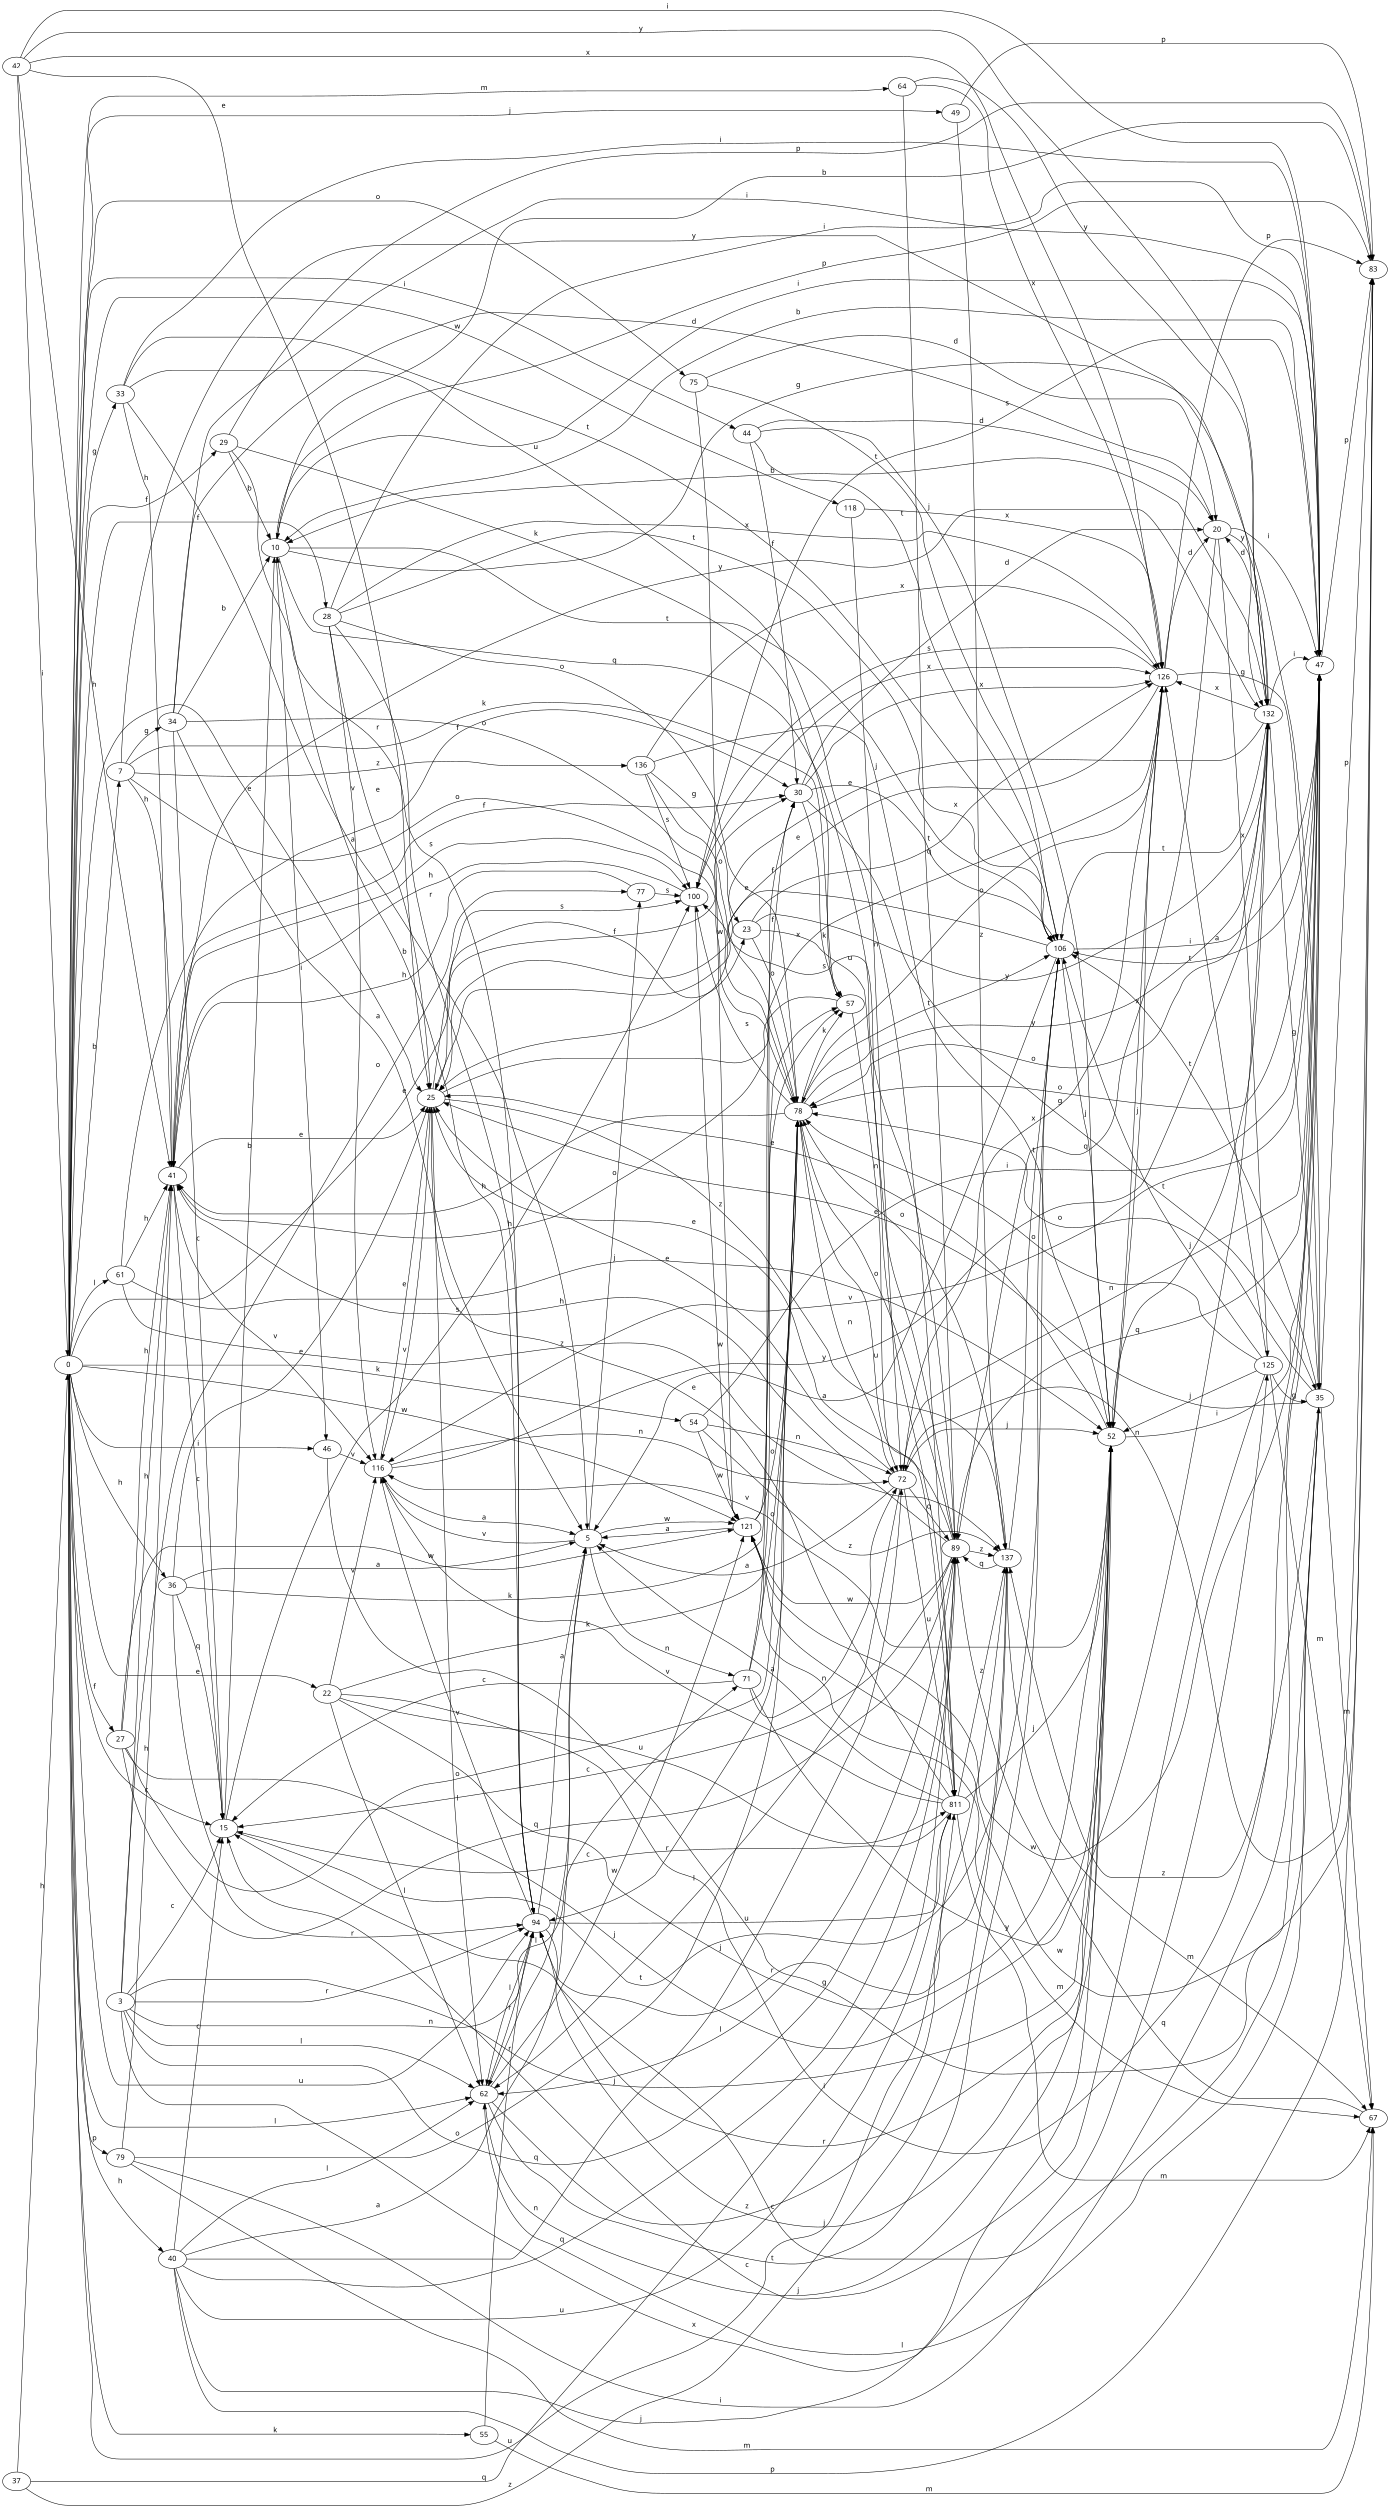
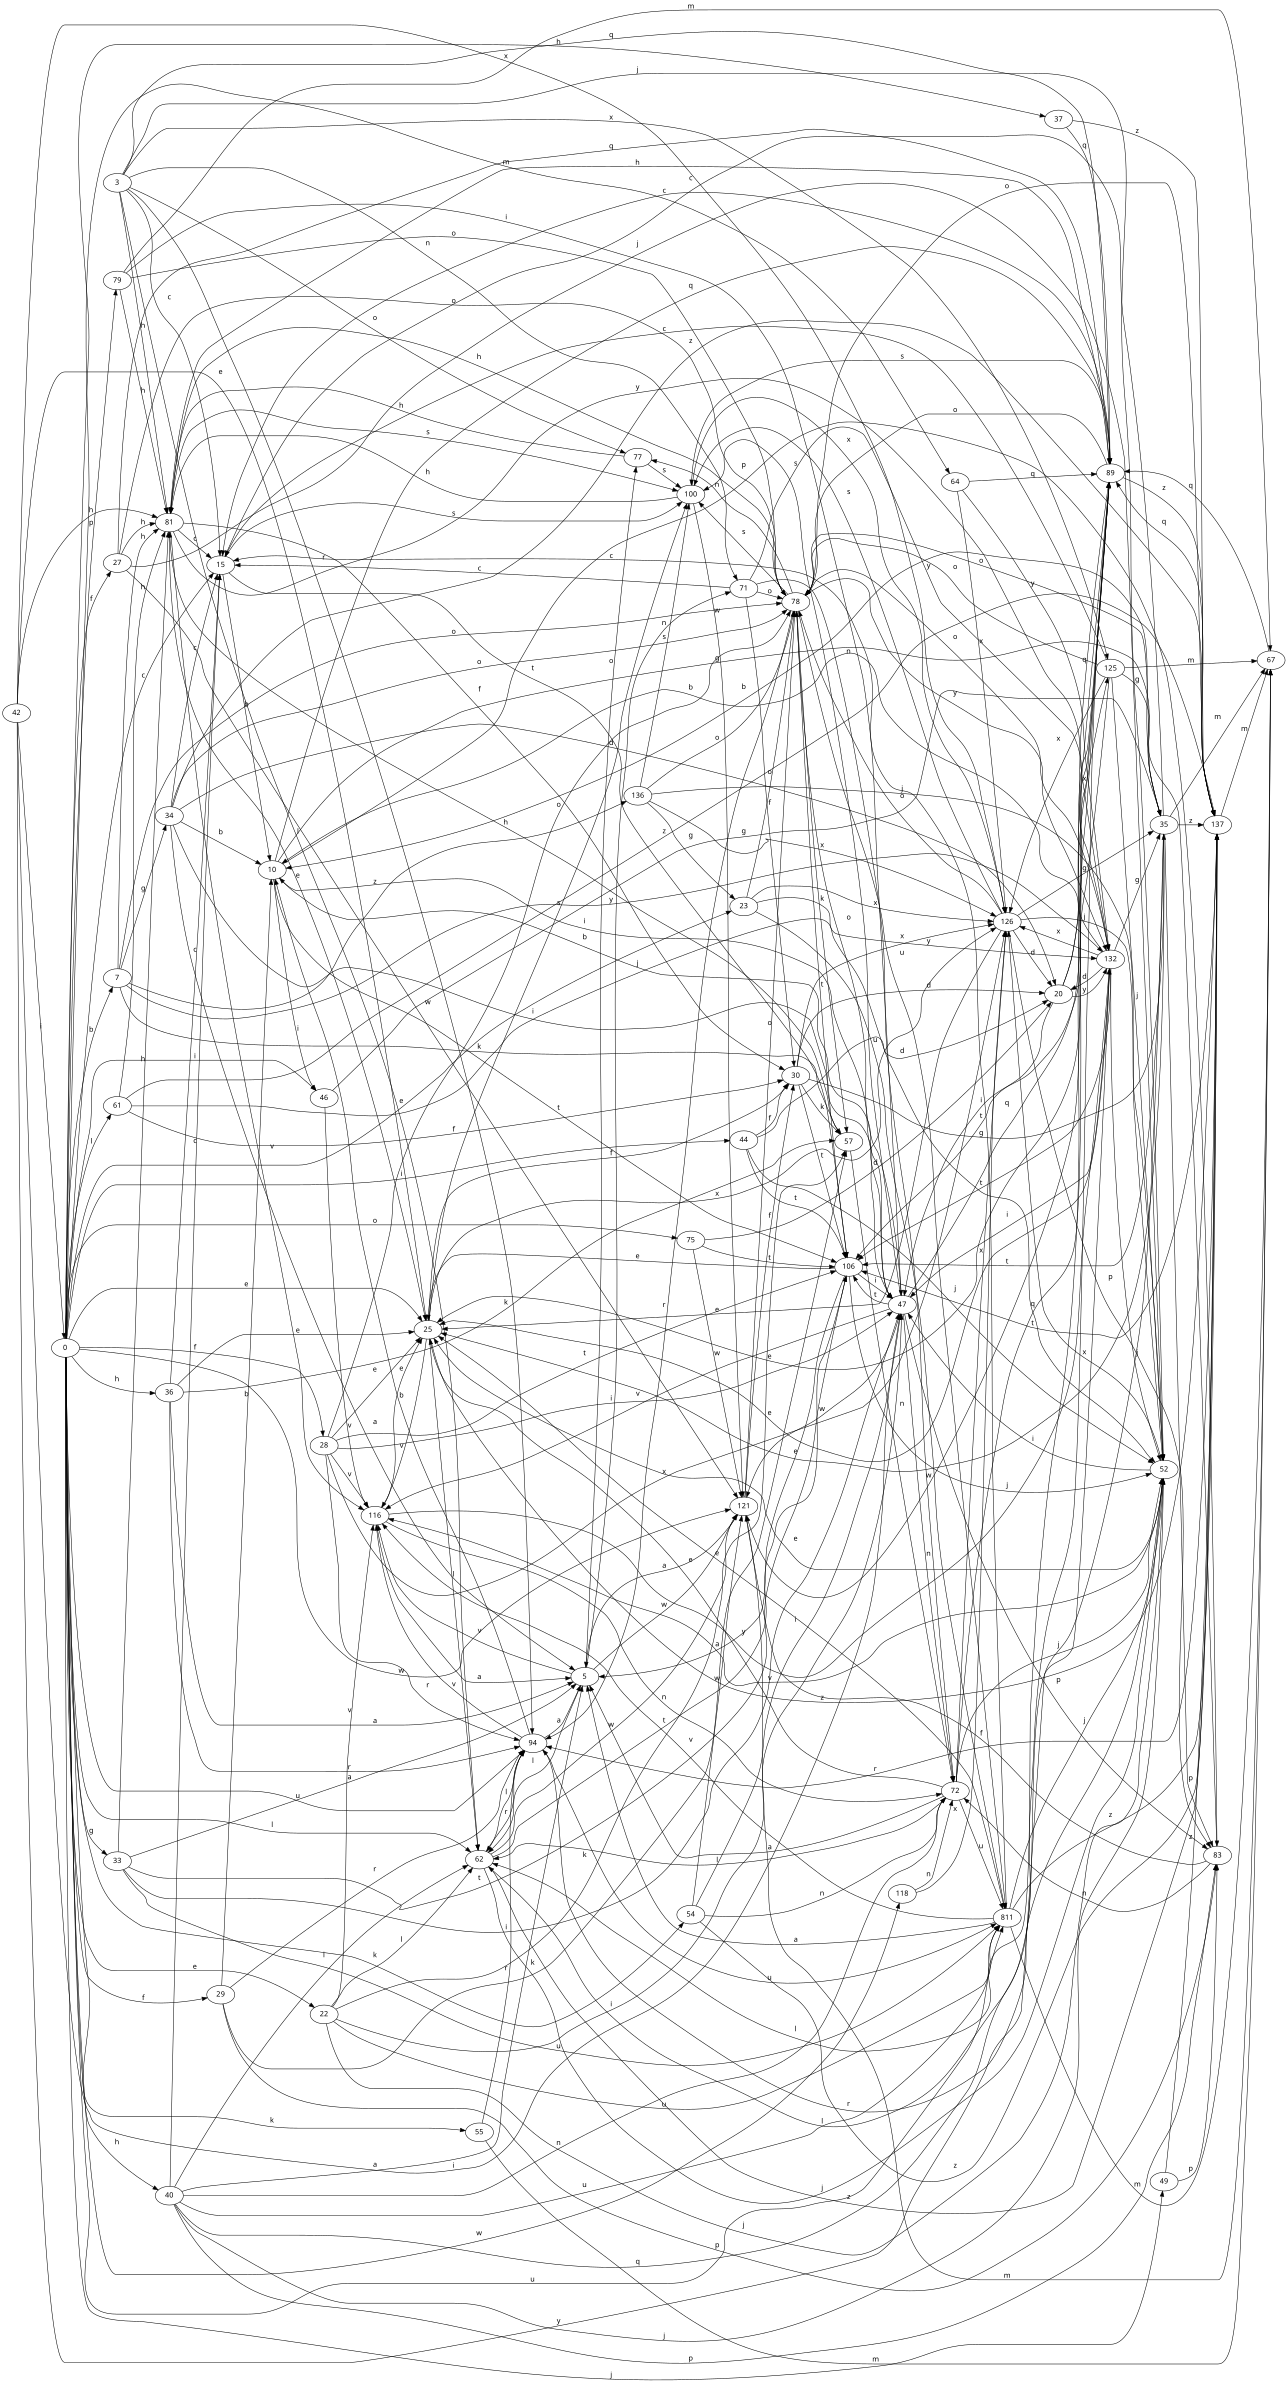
none -> (741, 330)
(1217, 938) -> (1059, 739)
(172, 1176) -> (169, 523)
(829, 1299) -> (739, 512)
(198, 1646) -> (195, 950)
(42, 1926) -> (81, 220)
(1060, 1951) -> (981, 1734)
(1008, 2101) -> none
